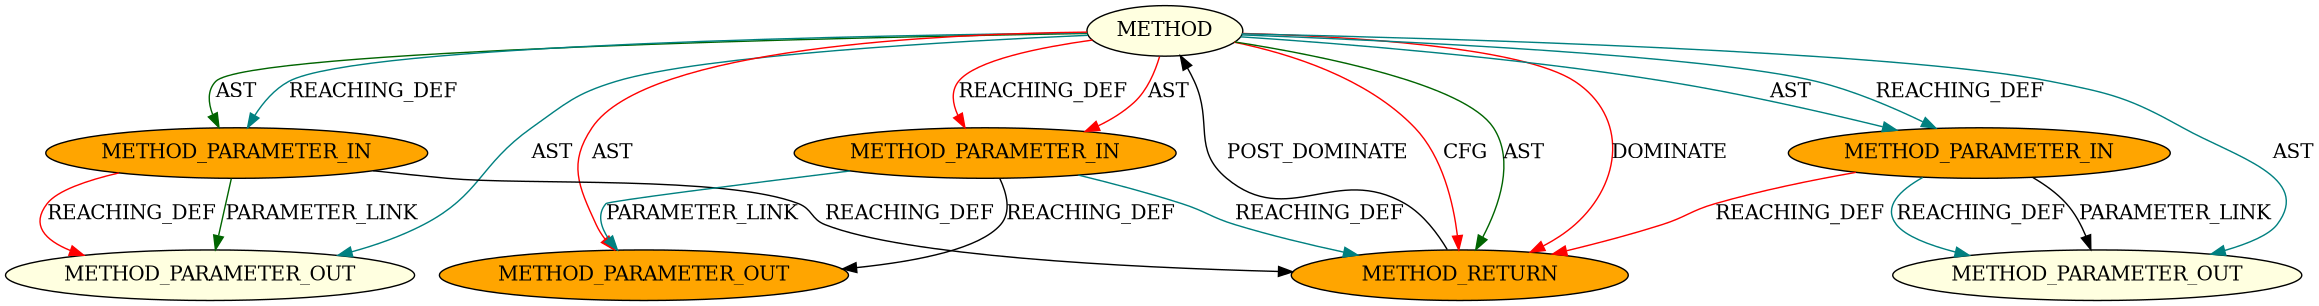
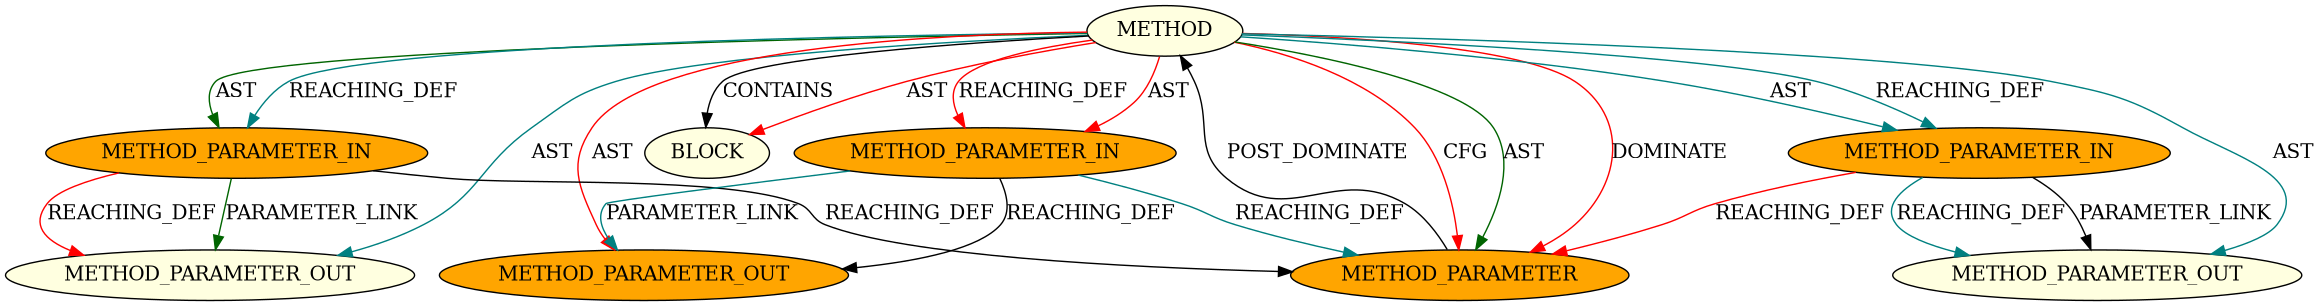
none -> (707, 153)
(1460, 275) -> (1460, 275)
